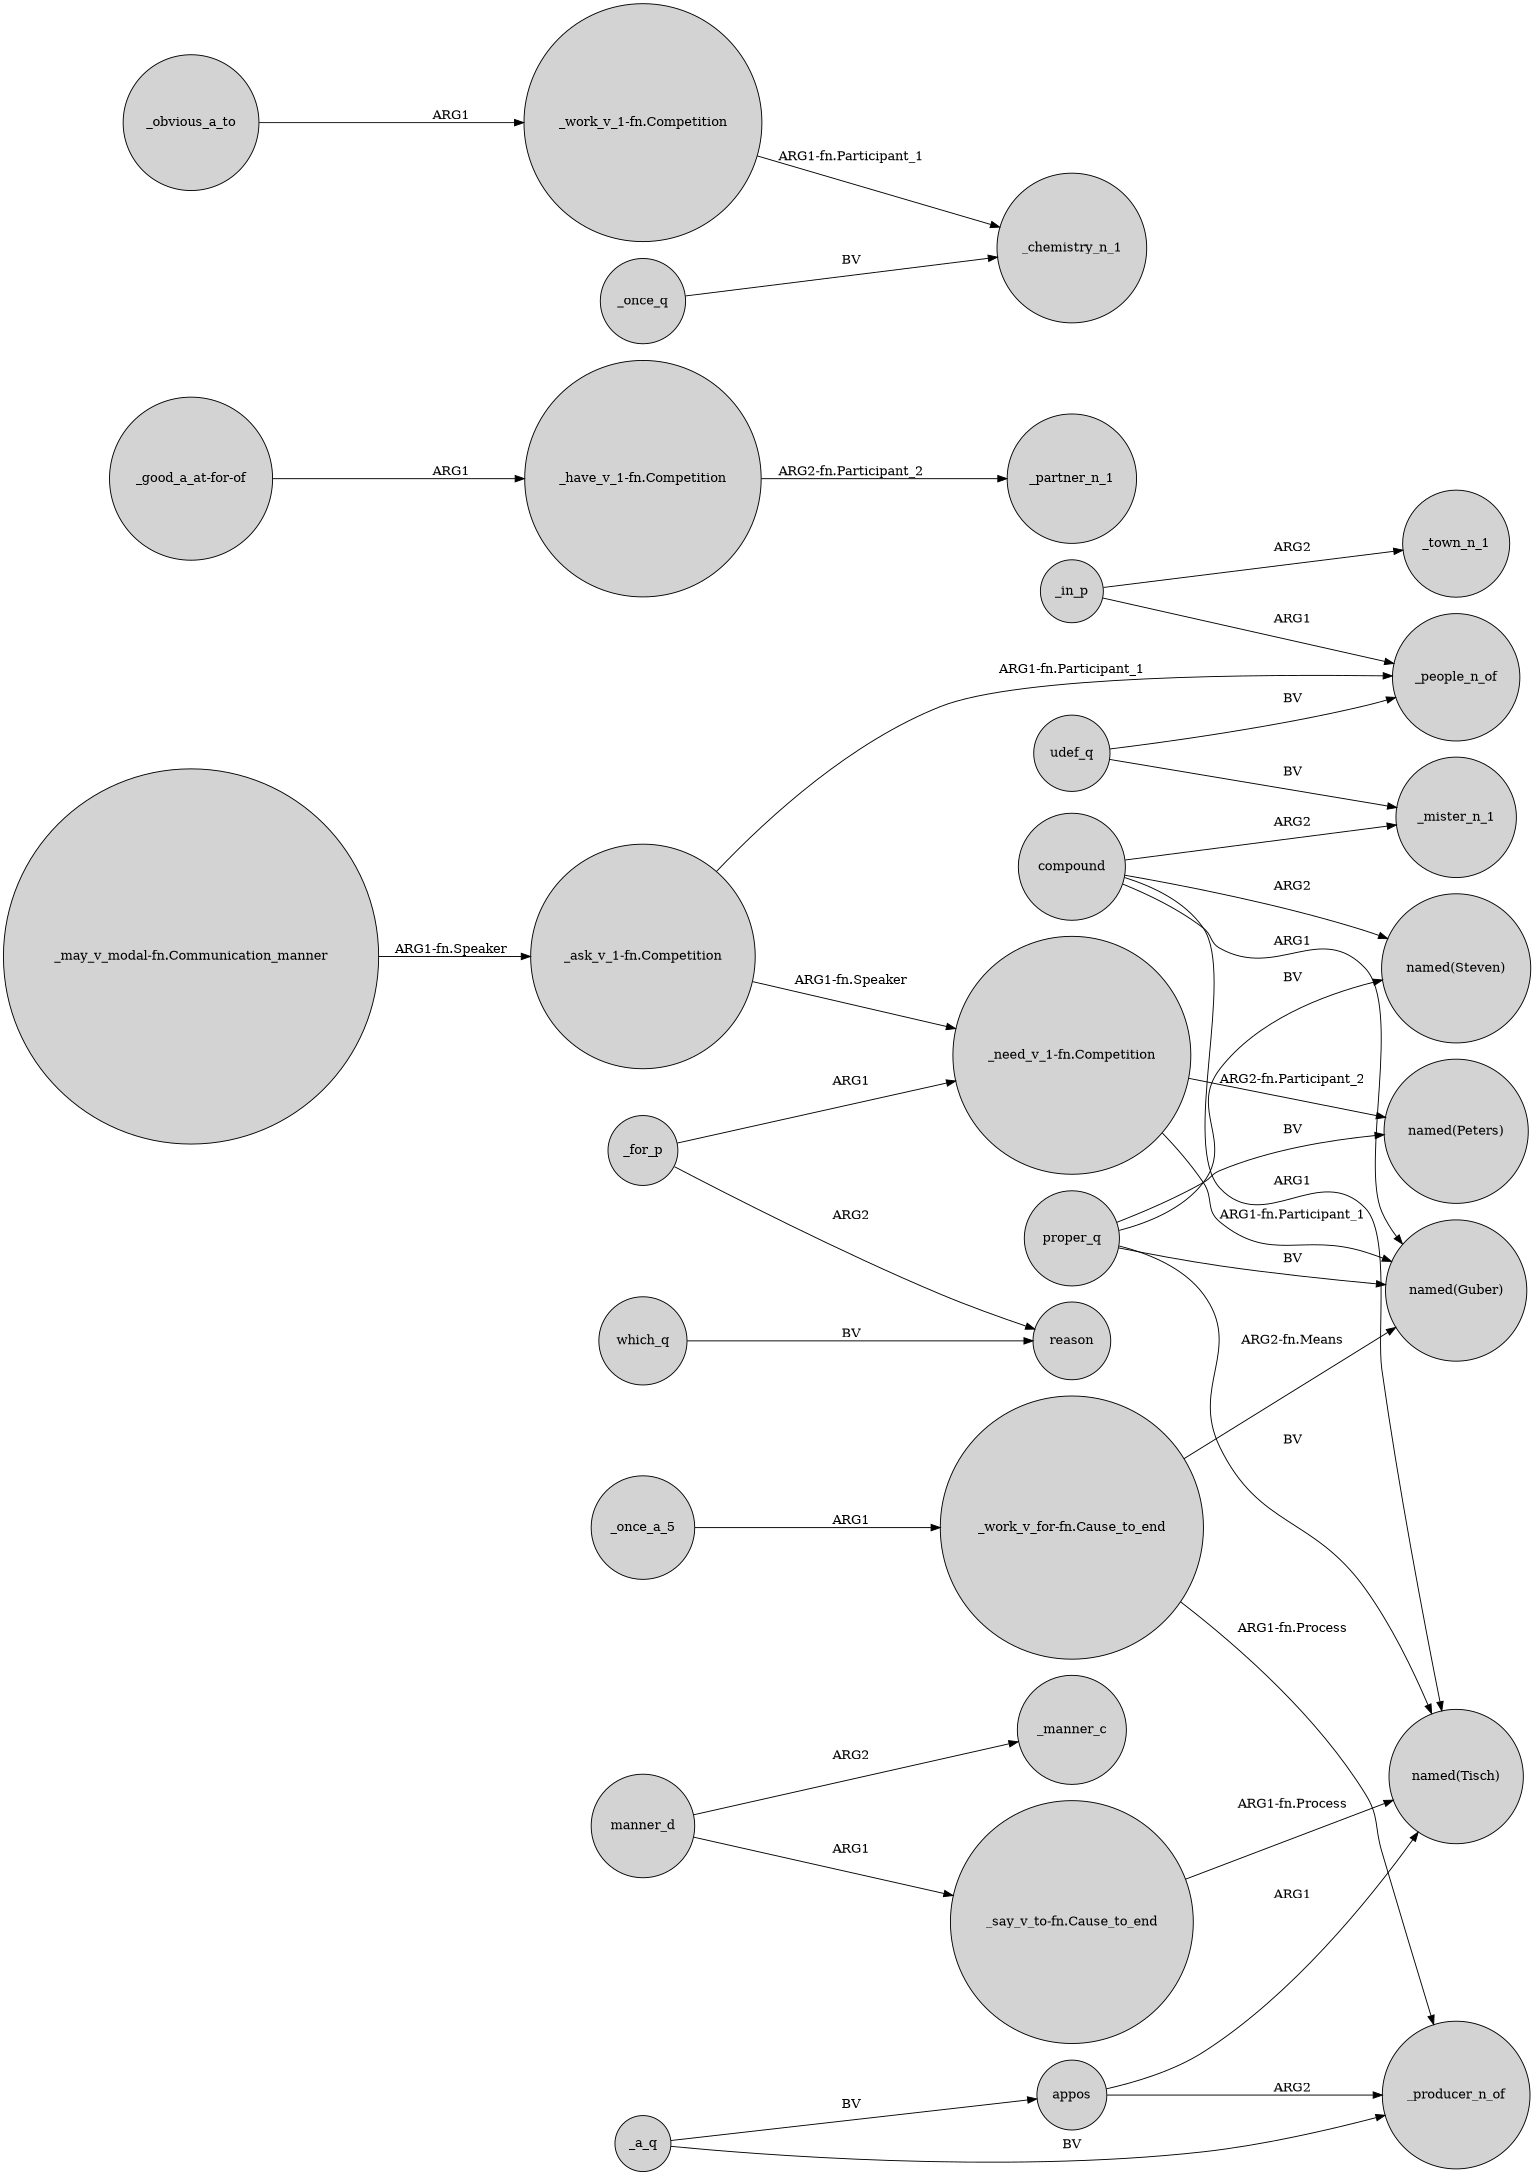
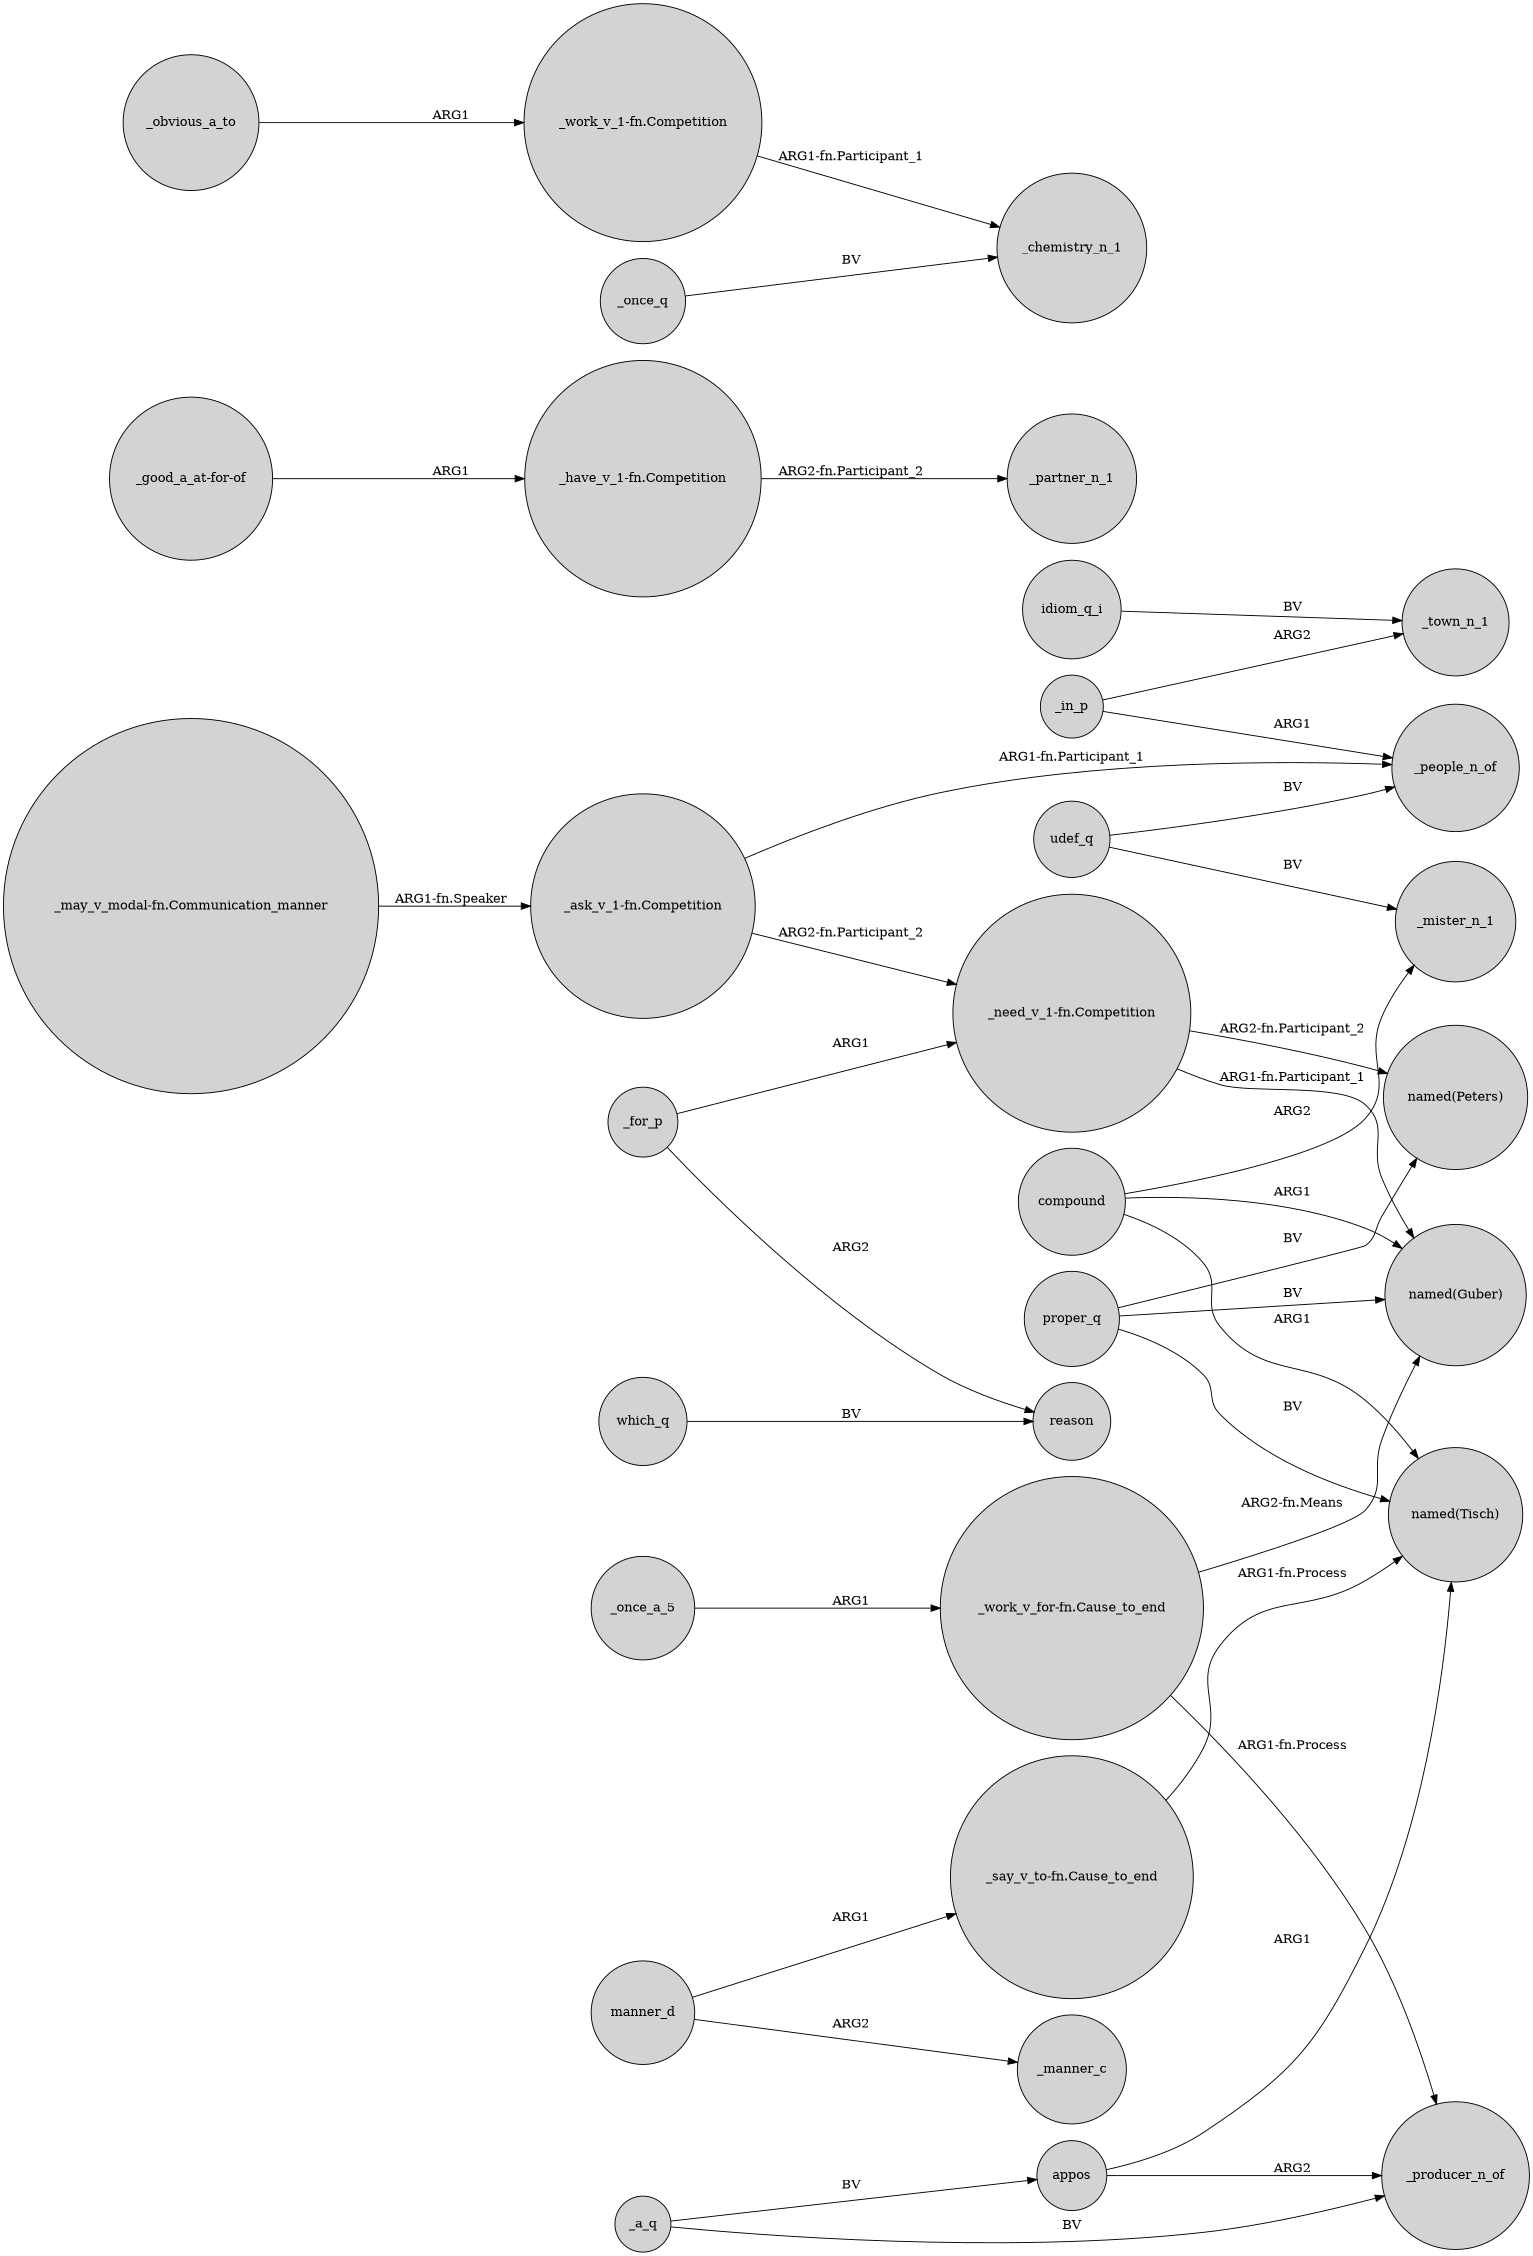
none -> (1072, 610)
(1456, 968) -> none
(851, 981) -> (851, 933)
